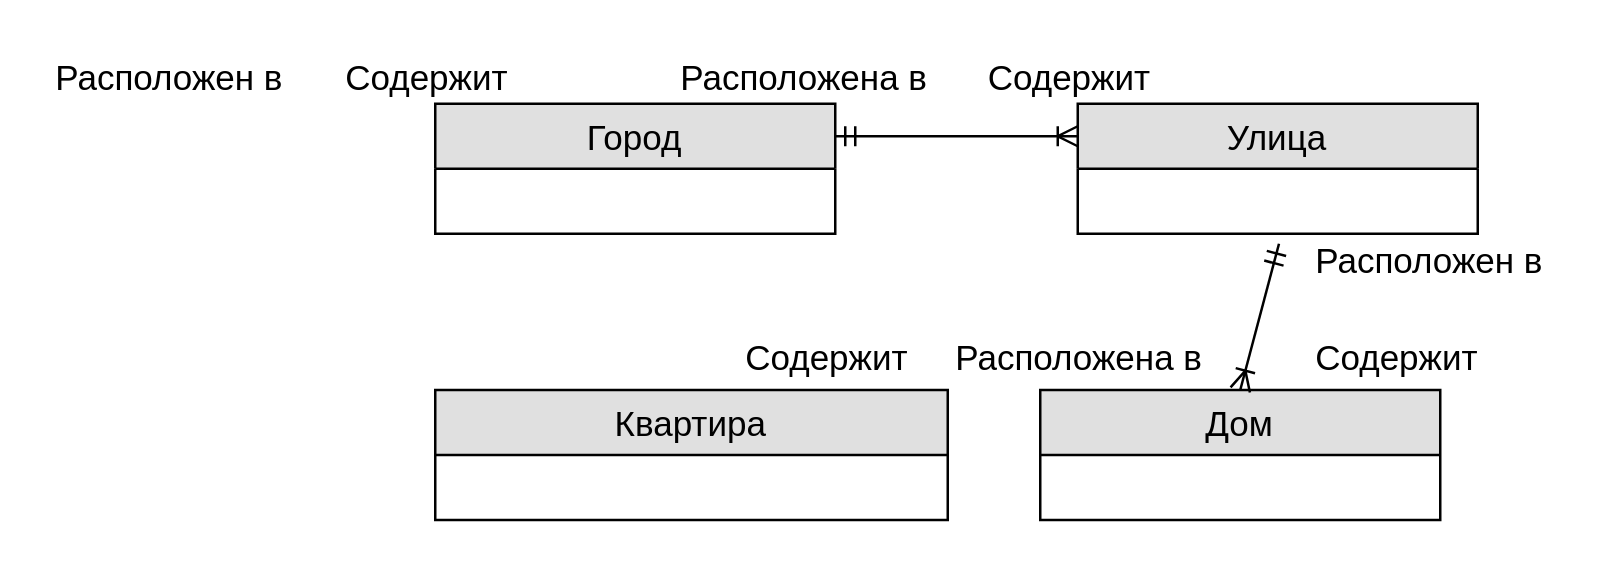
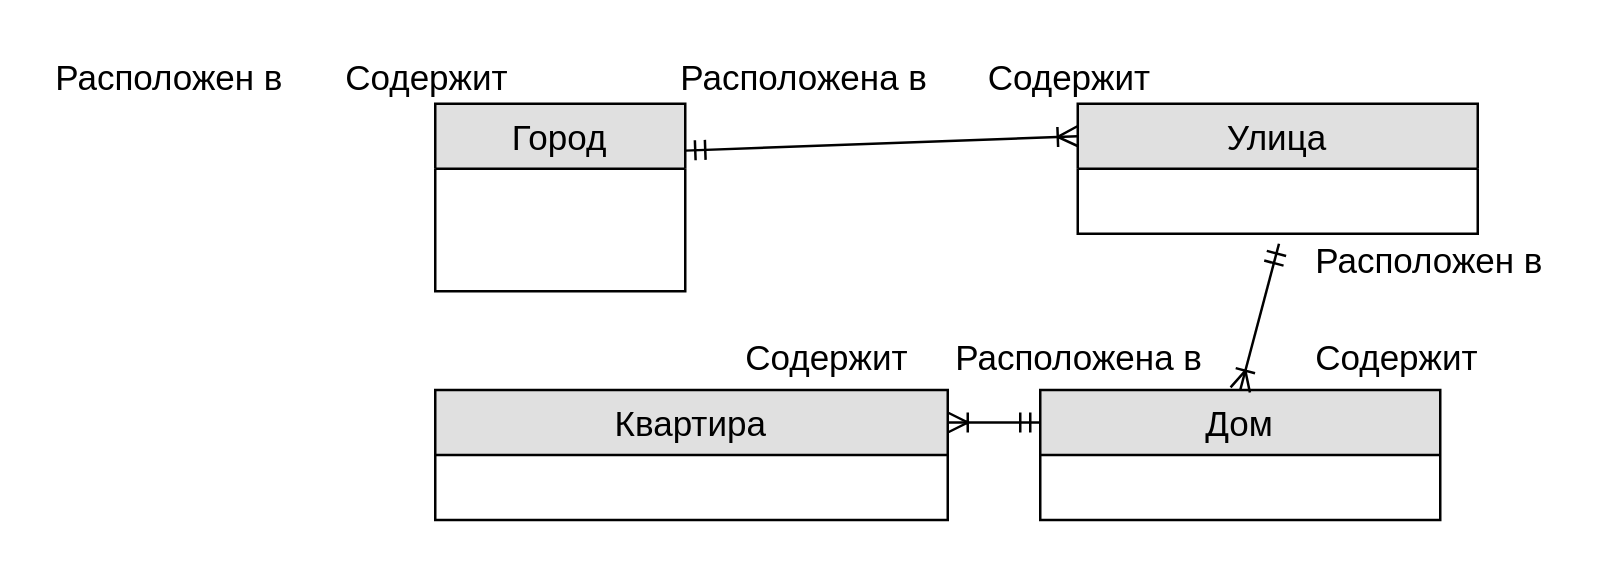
(635, 169) -> (560, 198)
none -> (994, 423)
